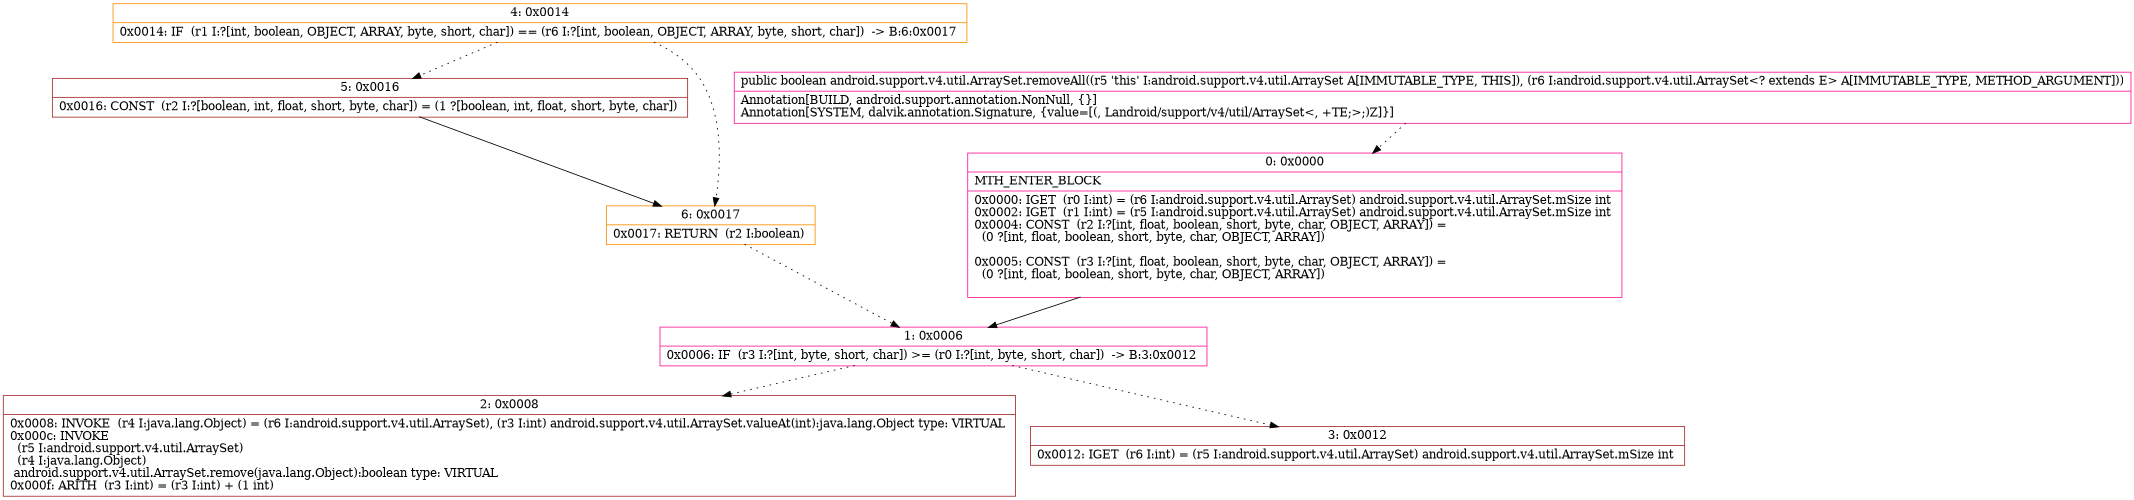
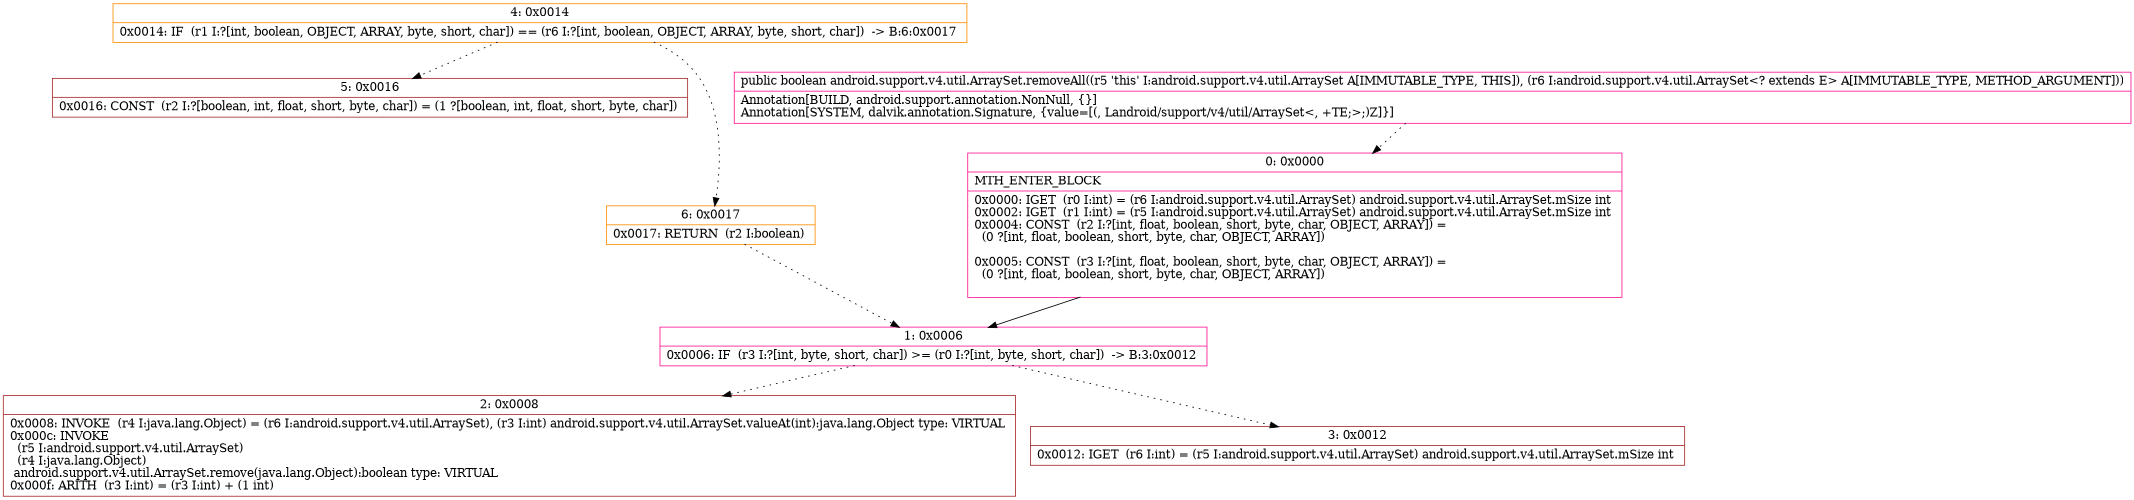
(536, 160) -> none
